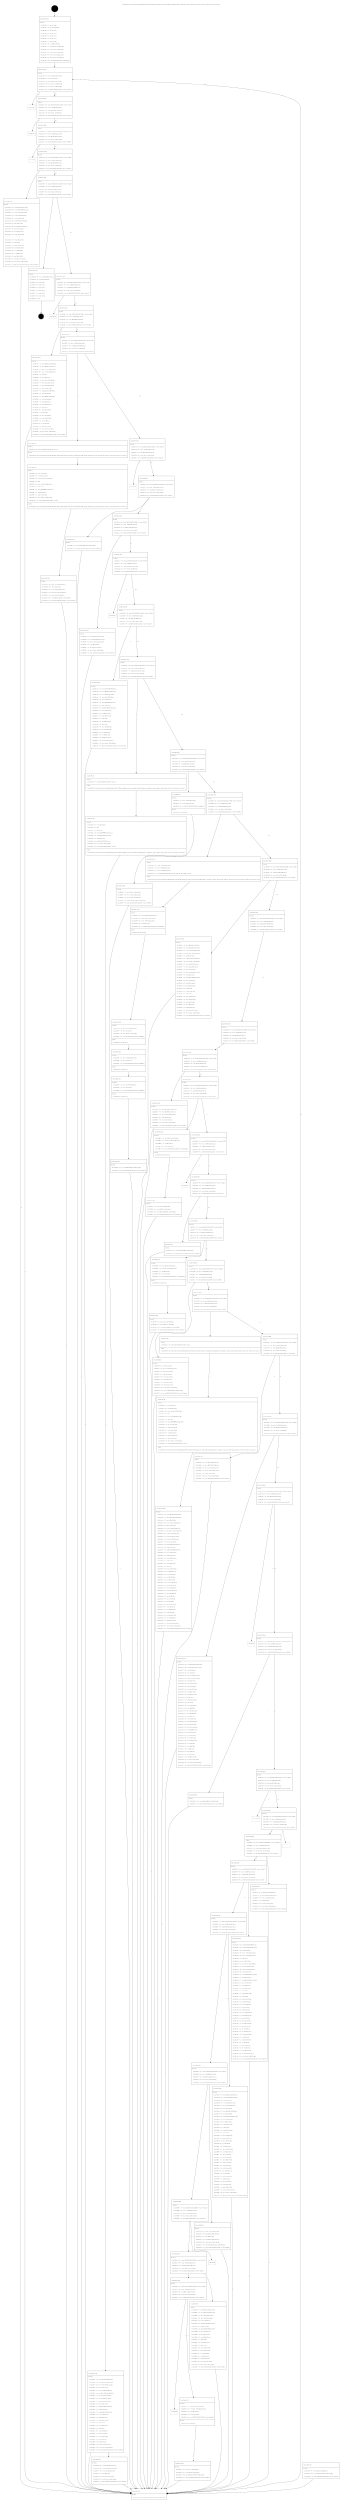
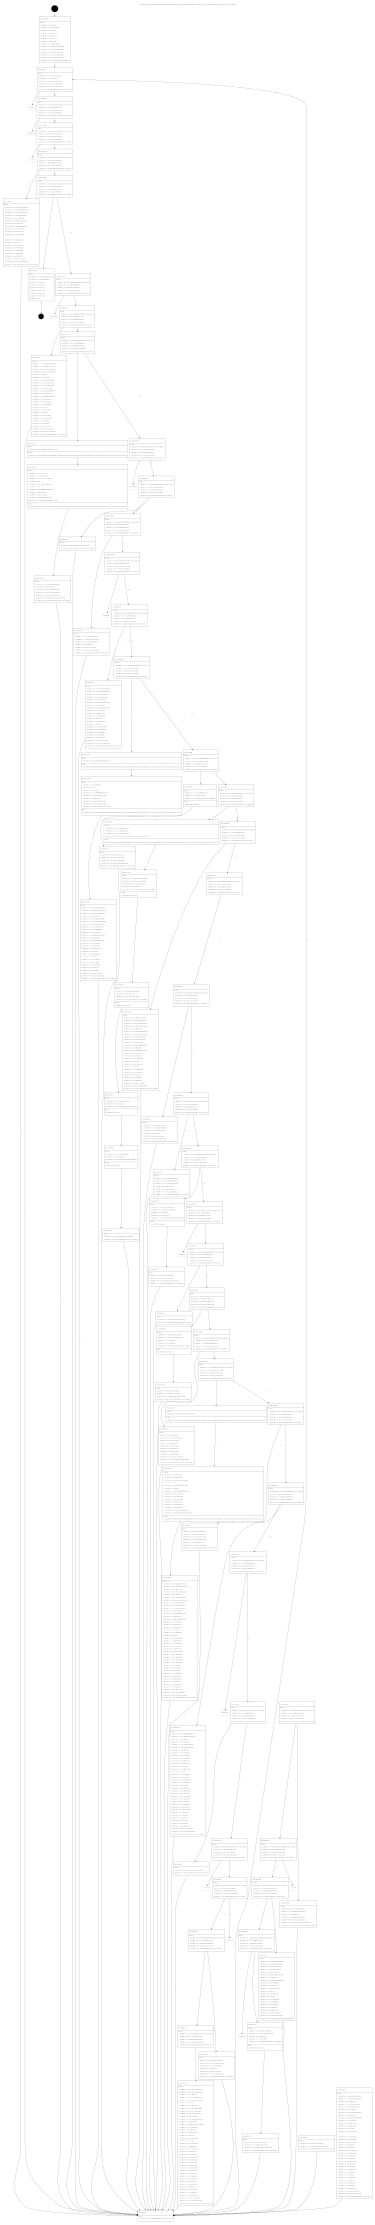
(229, 1924) -> none
(108, 2454) -> (176, 1061)
